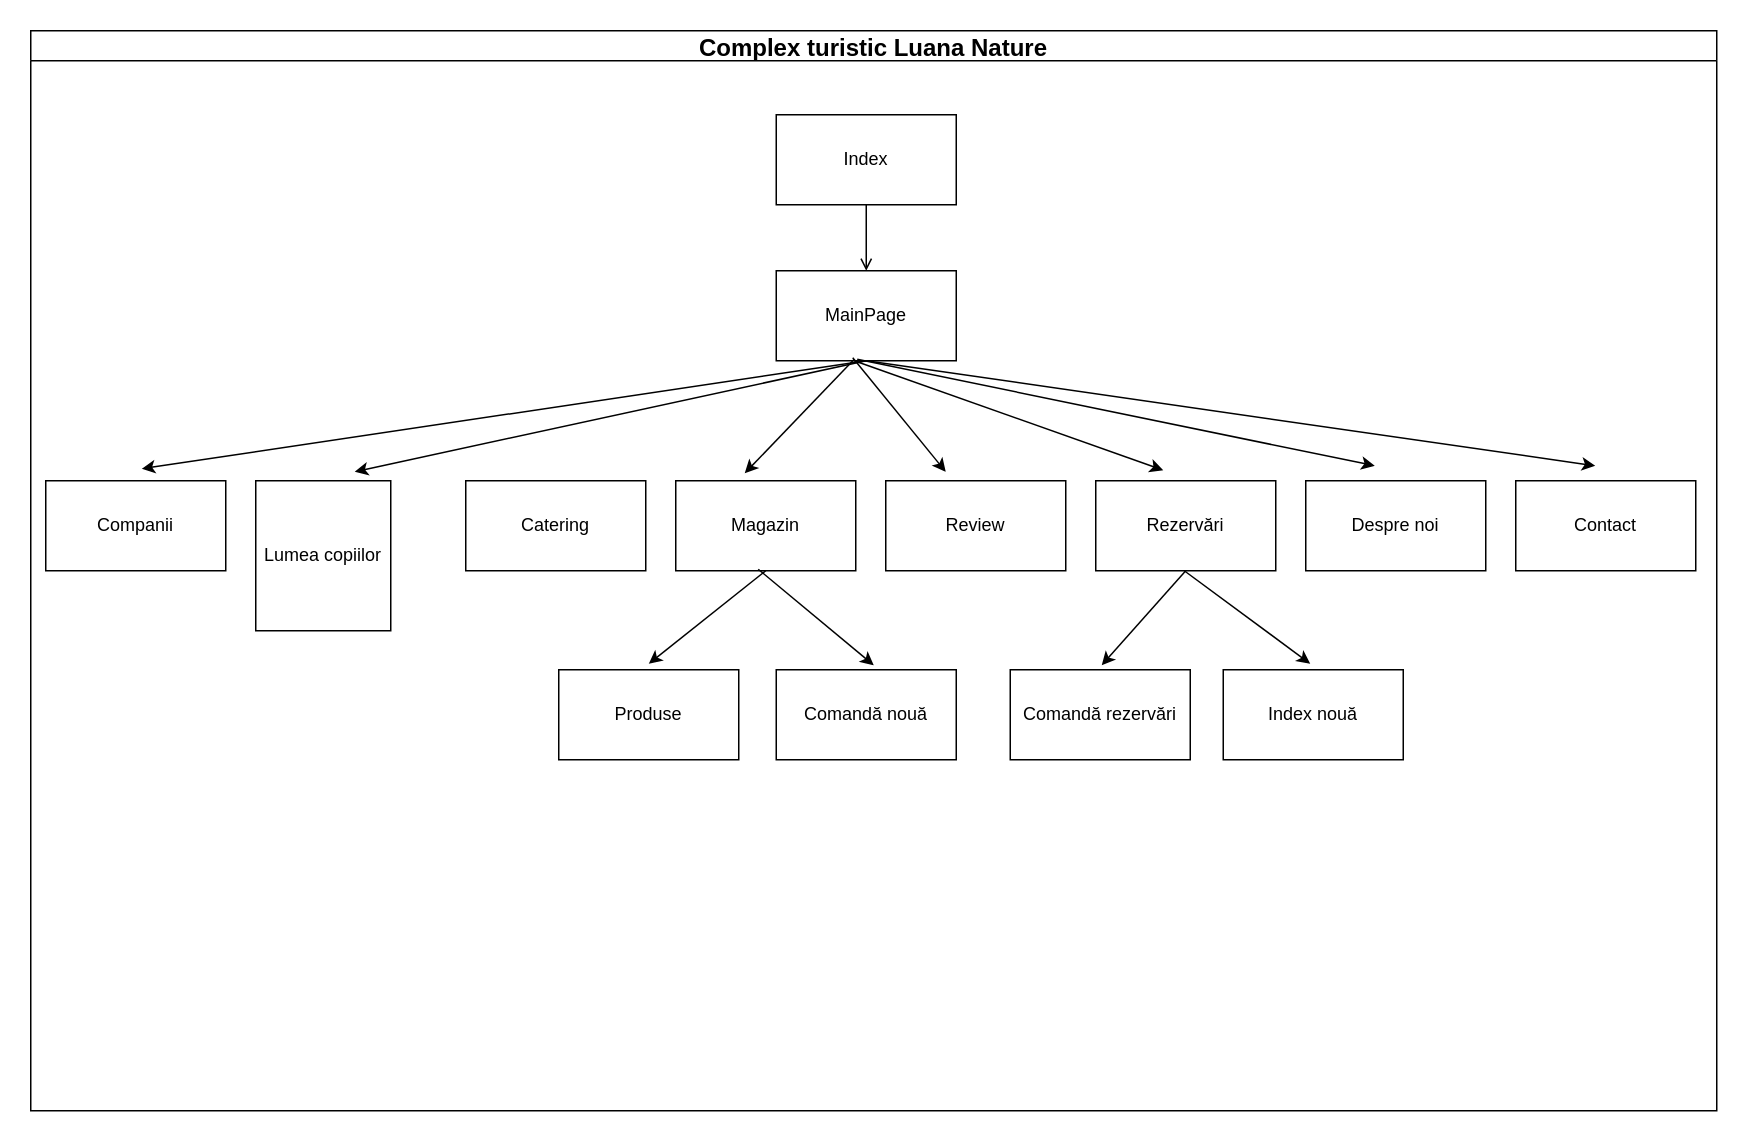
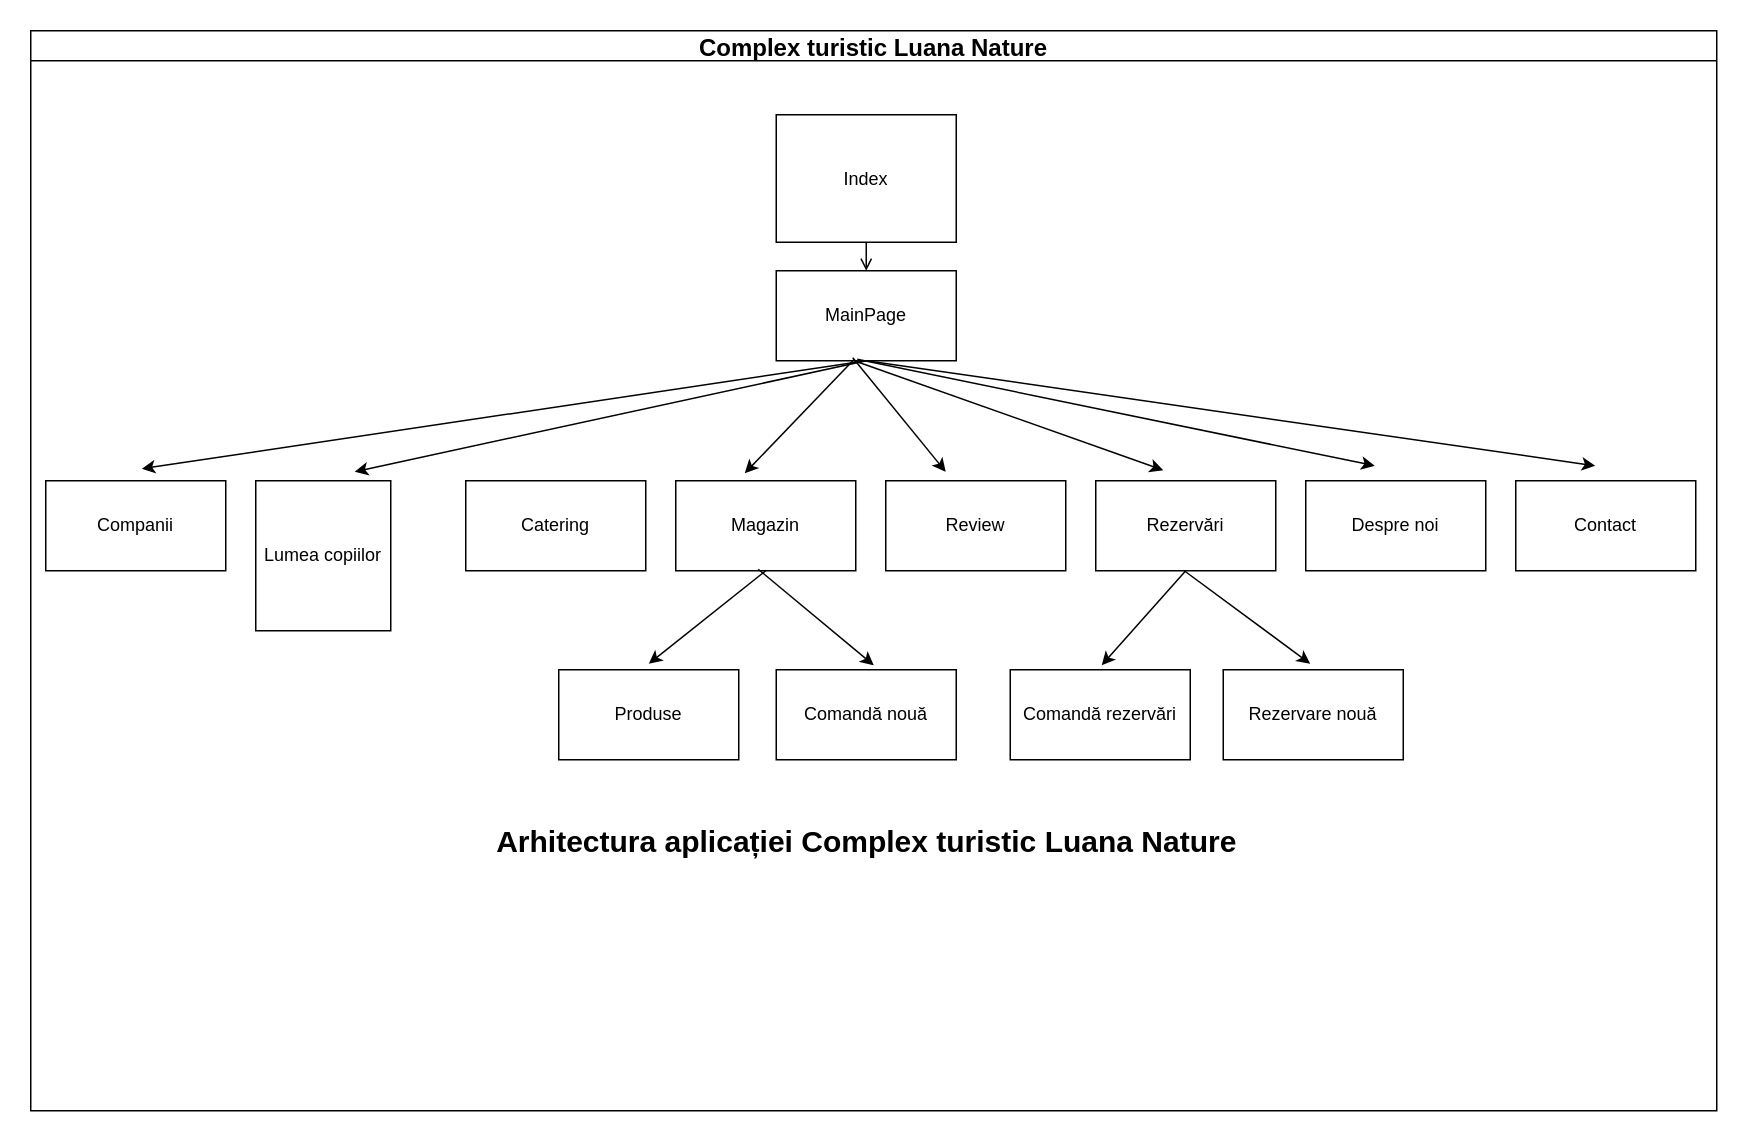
(866, 160) -> (866, 179)
(1313, 715) -> (1313, 715)
none -> (866, 841)
